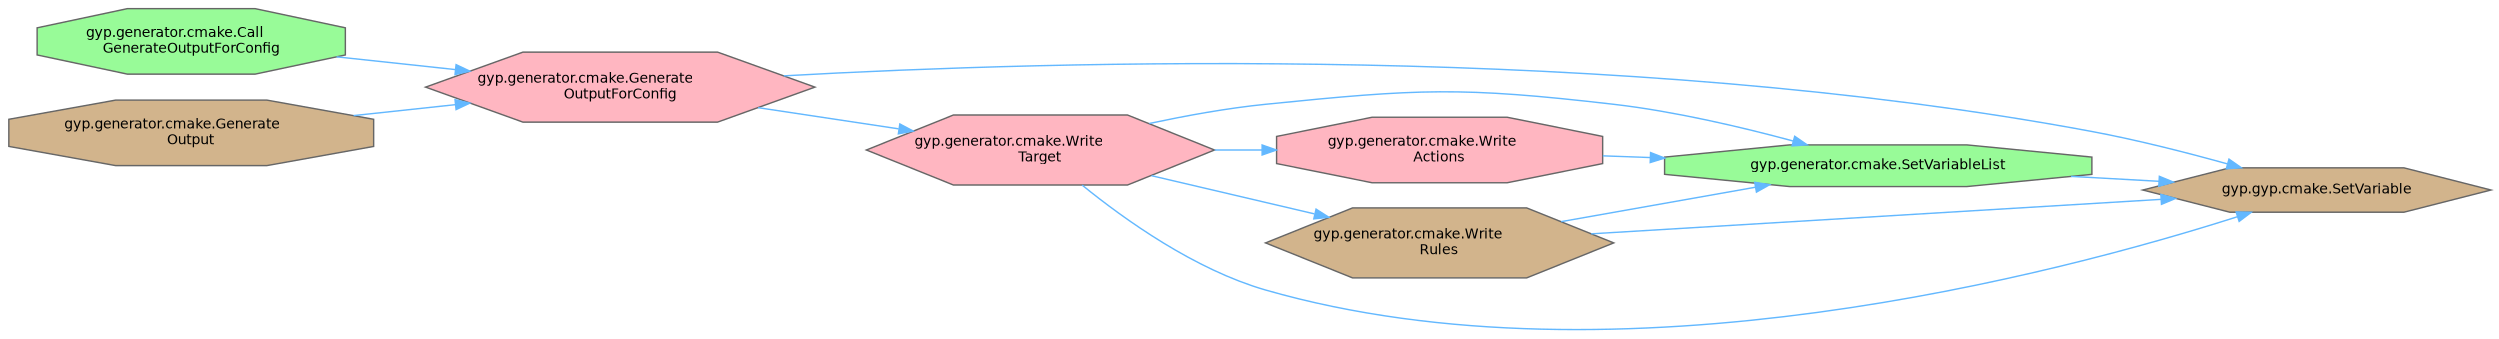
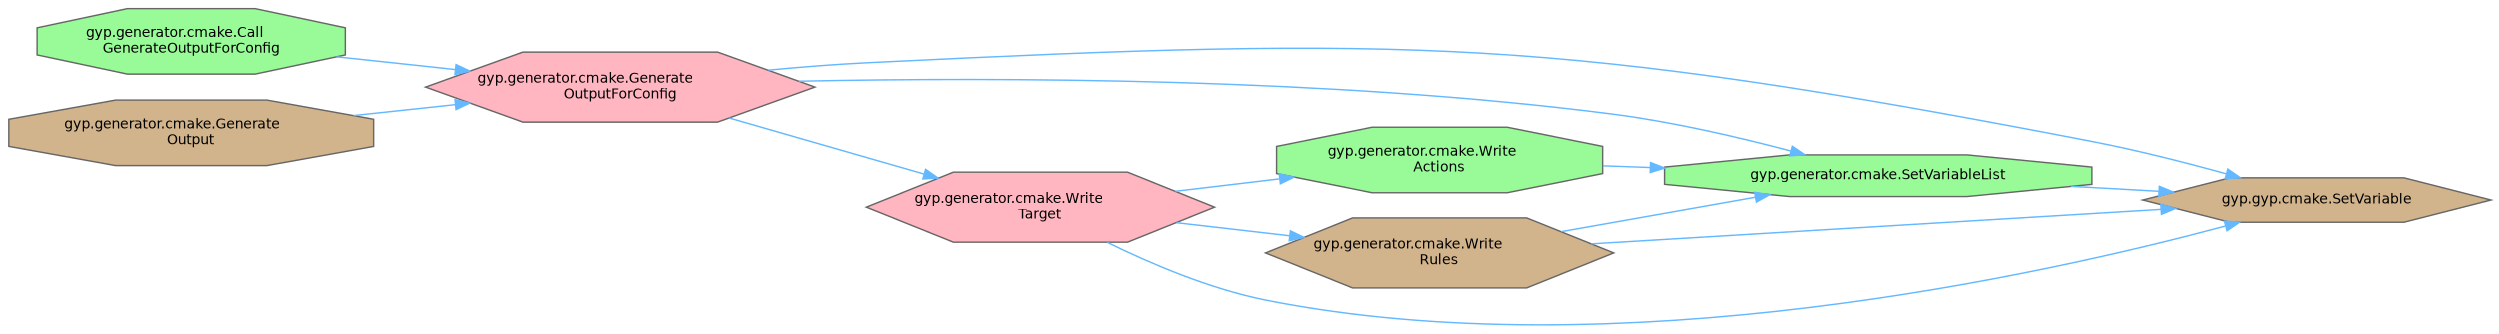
(1472, 92) -> (1297, 87)
(1440, 150) -> (1440, 160)
